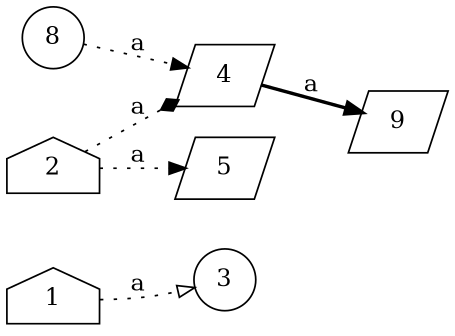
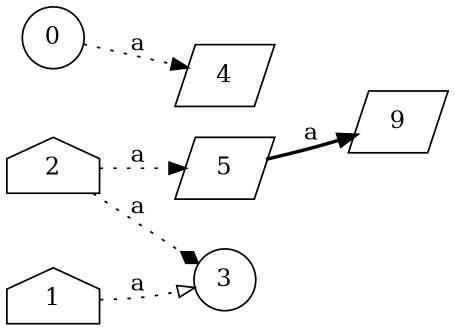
(53, 38) -> (53, 38)
(303, 96) -> (303, 150)
(123, 131) -> (137, 223)
